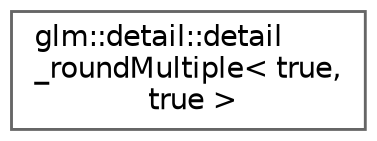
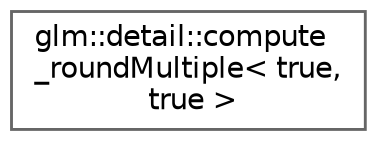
(188, 70) -> (188, 70)
